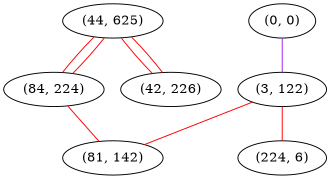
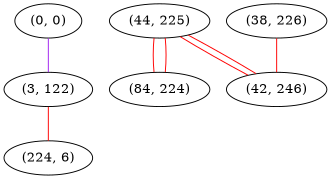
(113, 21) -> (160, 21)
none -> (277, 21)
(171, 89) -> (277, 89)
(113, 158) -> none
